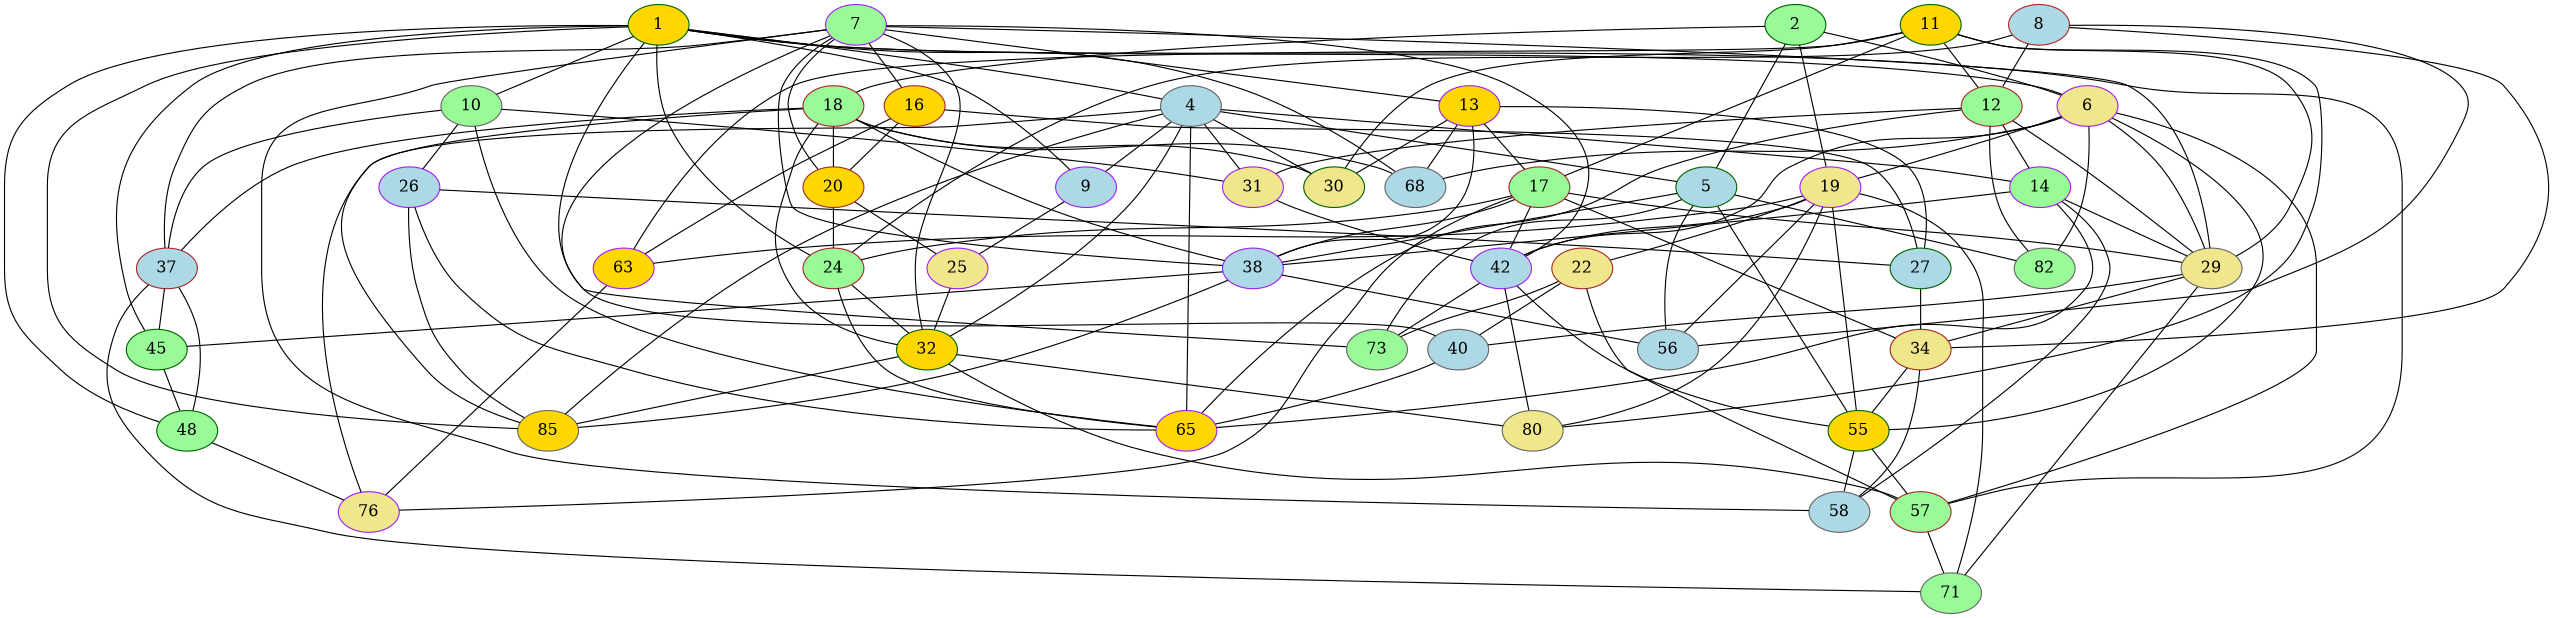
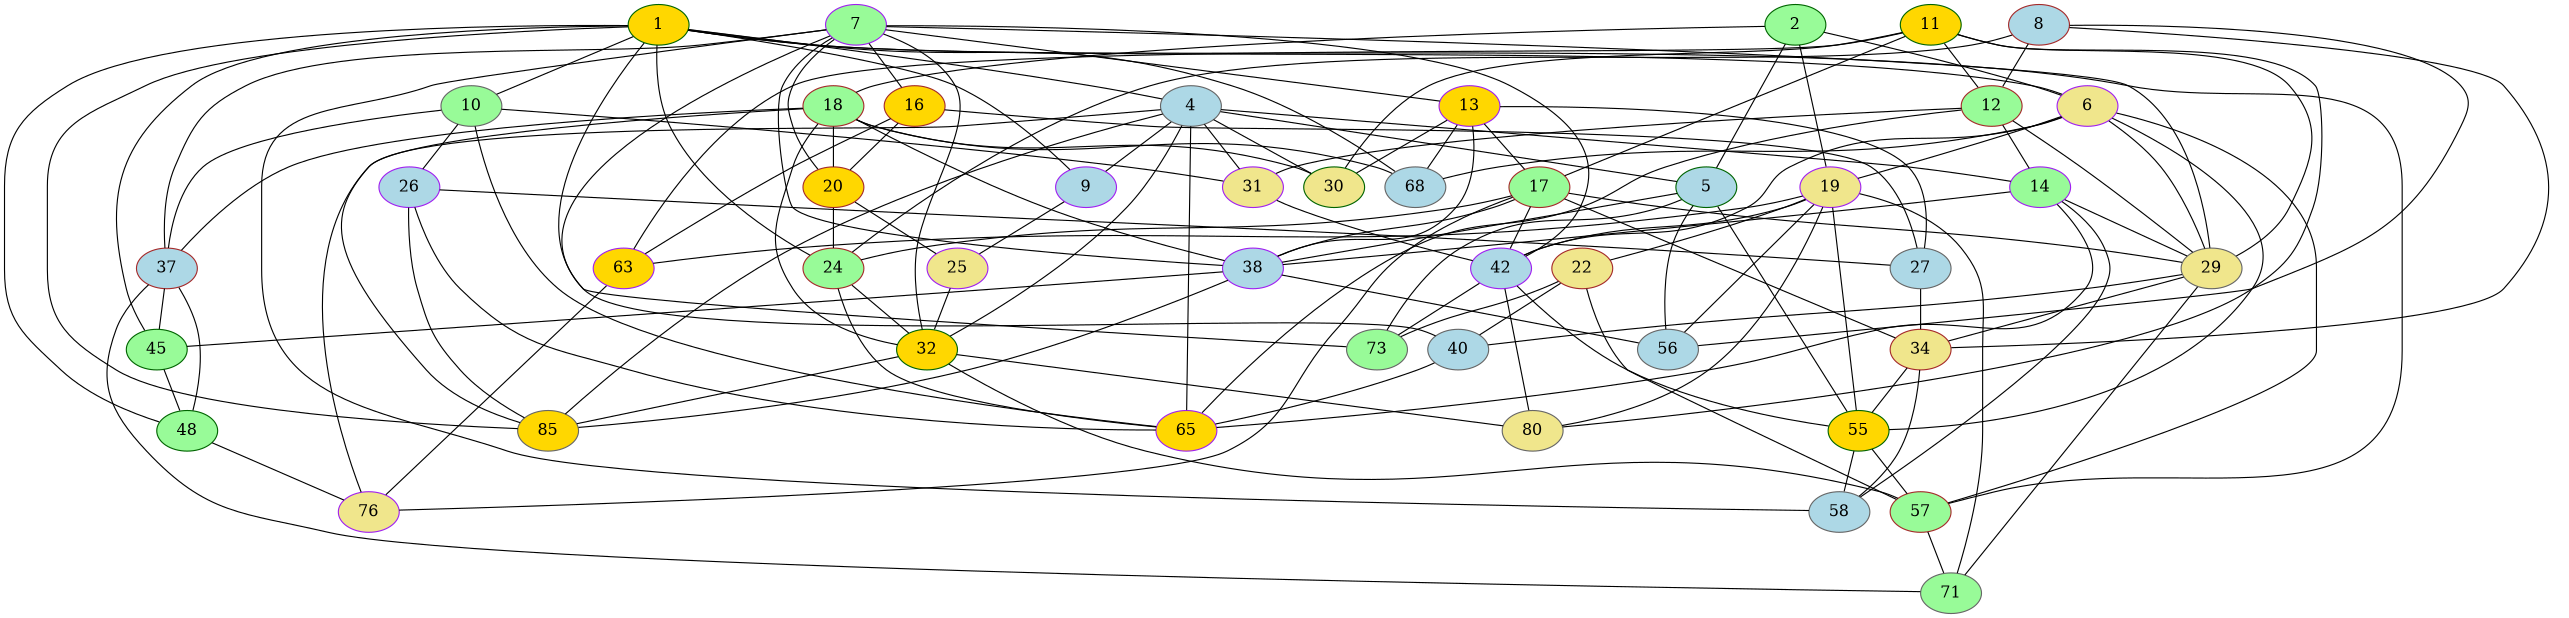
(1921, 268) -> (1921, 268)
(2045, 268) -> none
